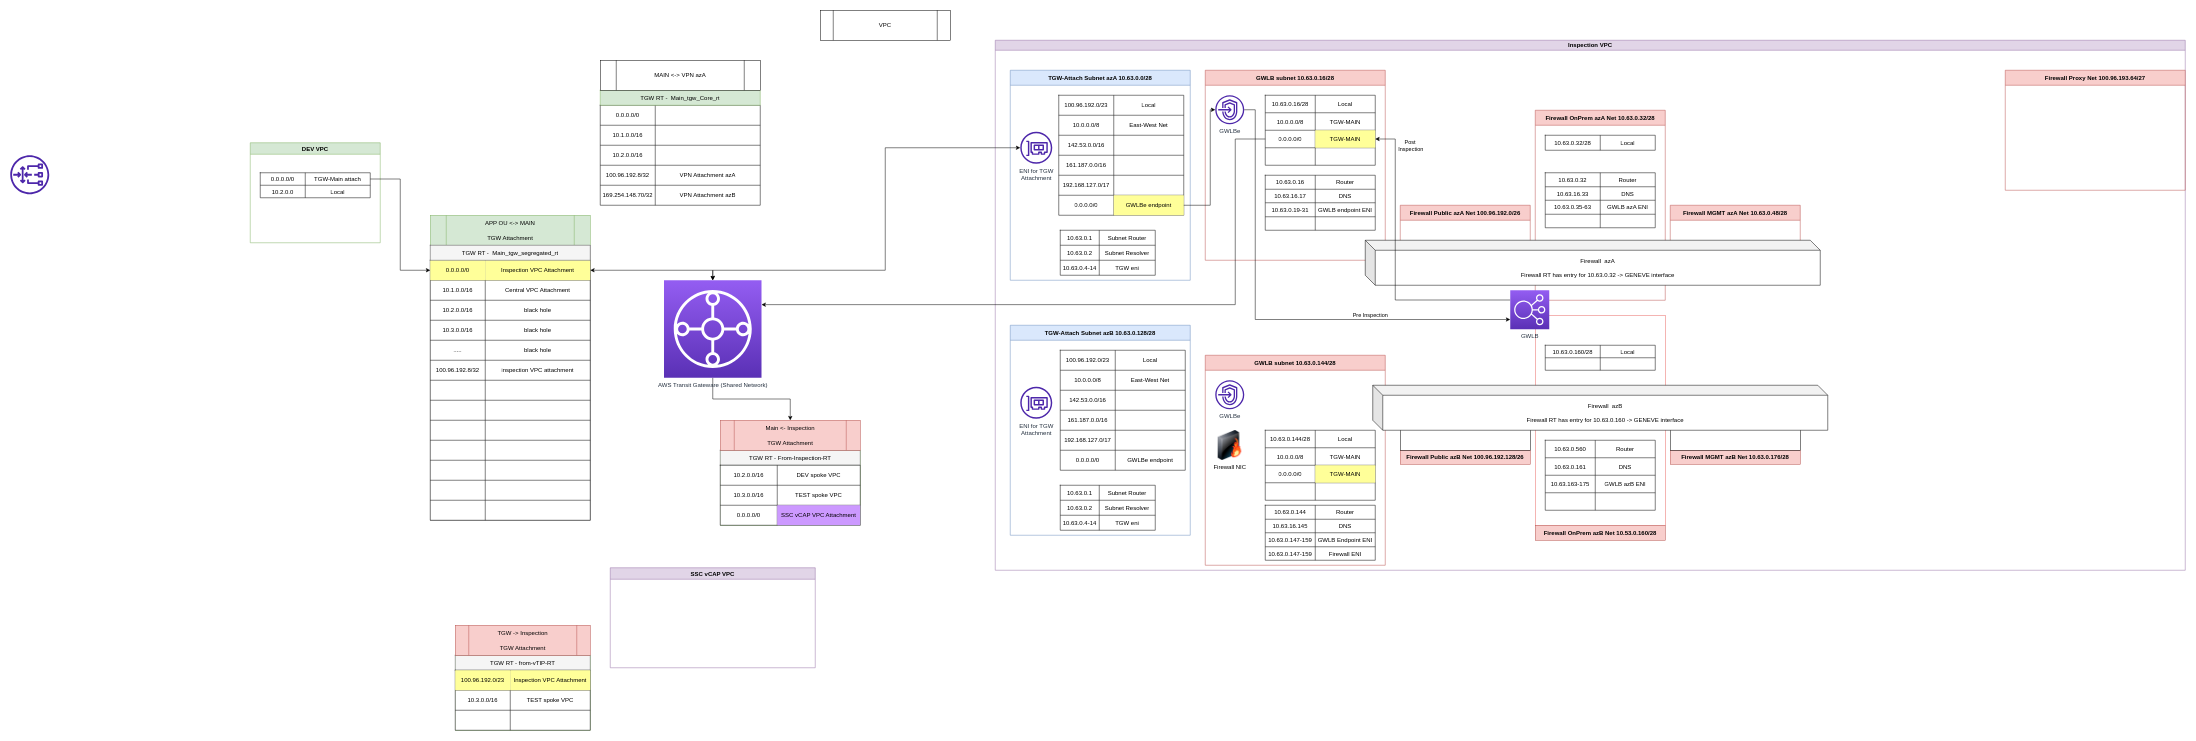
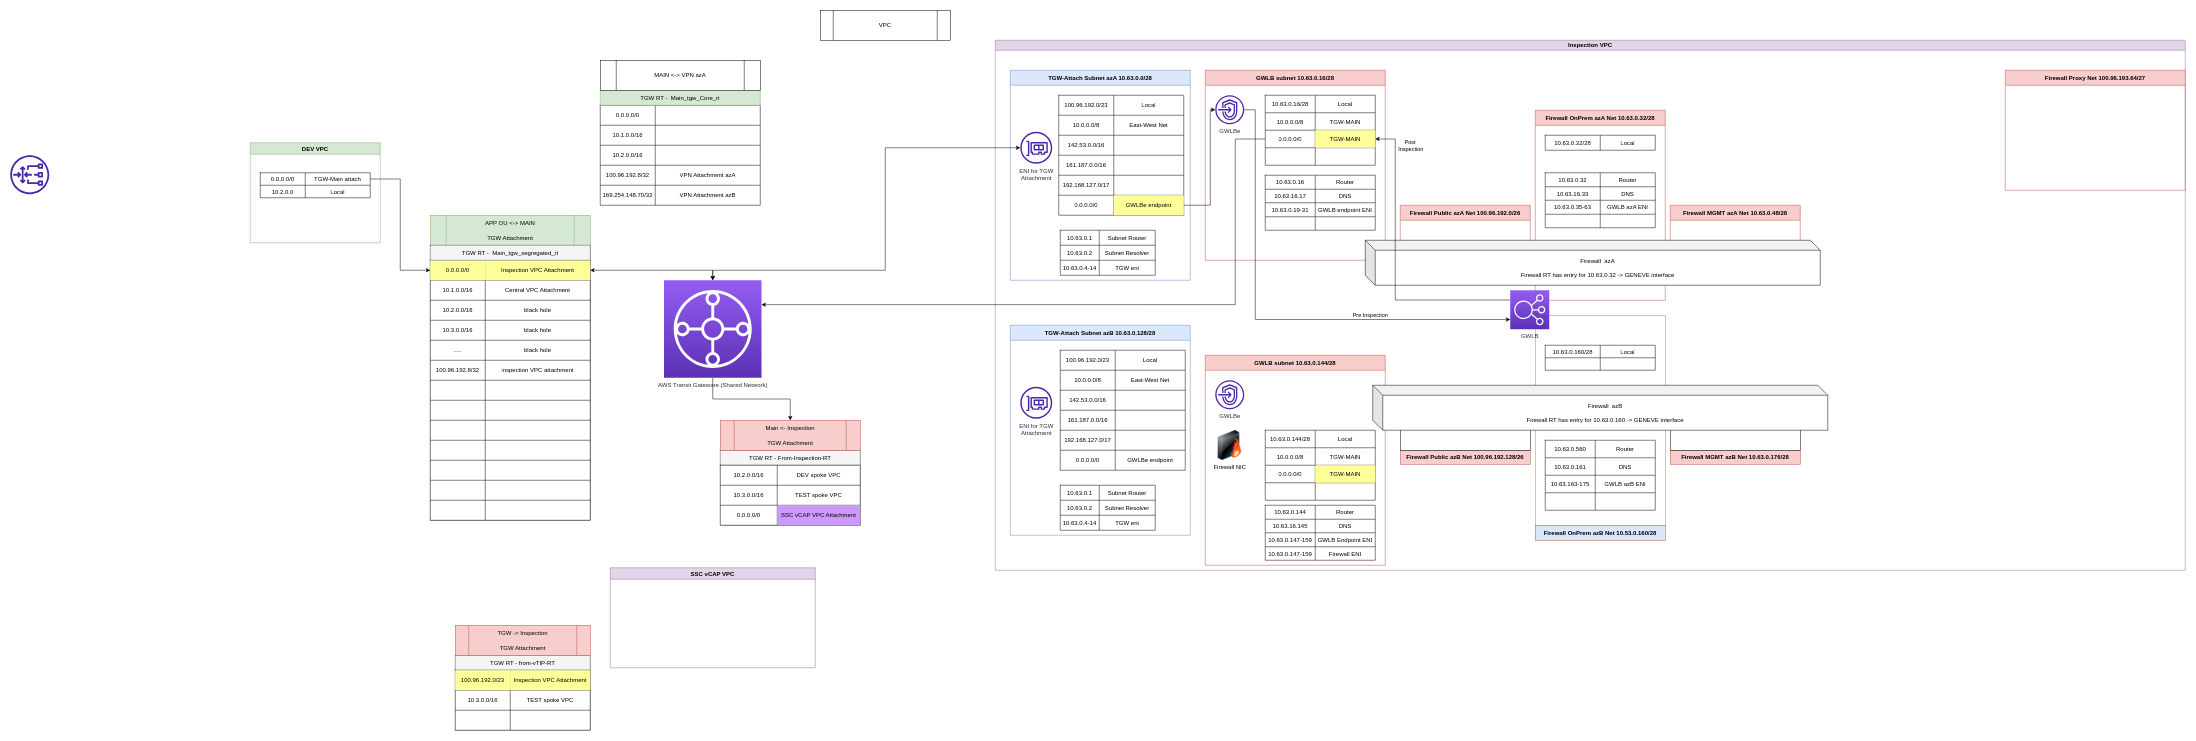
(1600, 533) -> (1600, 533)
